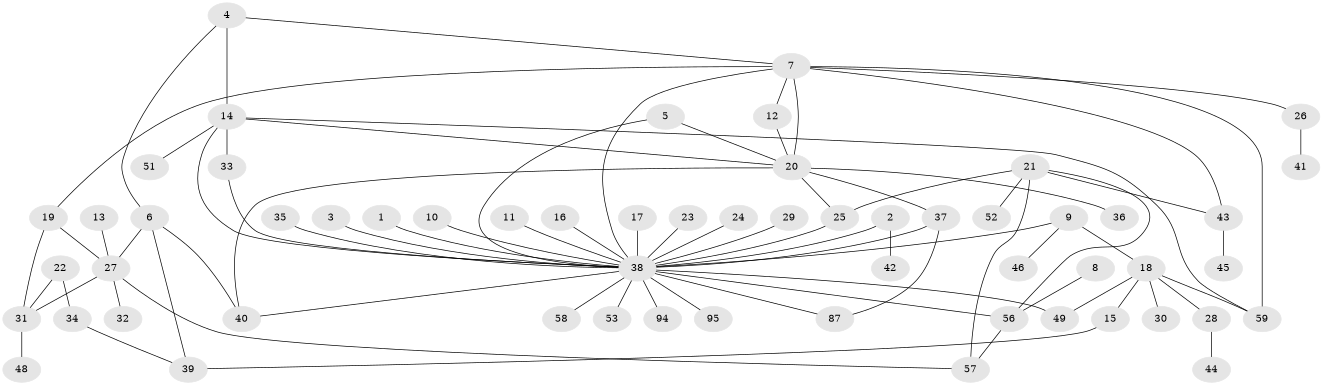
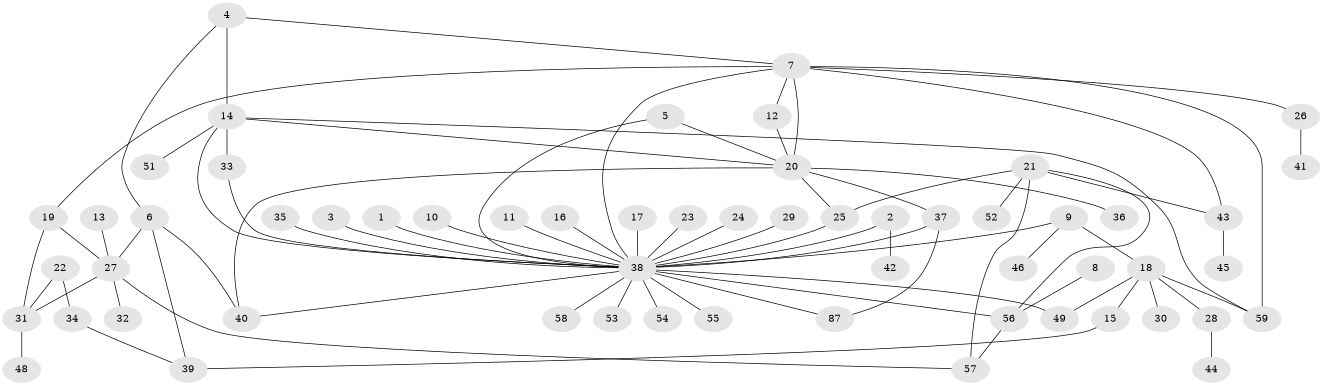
(663, 319) -> (663, 319)
(713, 319) -> (713, 319)
